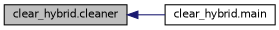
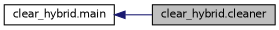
(151, 15) -> (139, 15)
